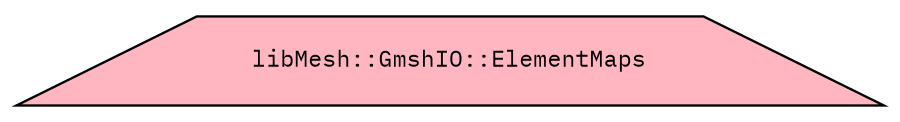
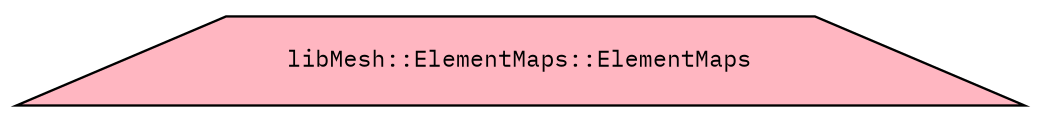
(450, 61) -> (520, 61)
